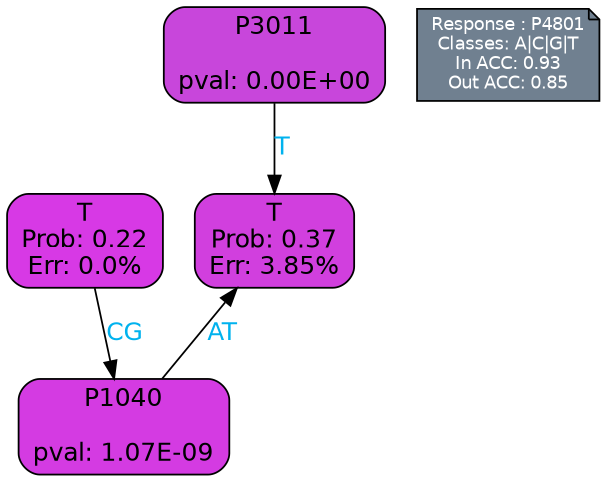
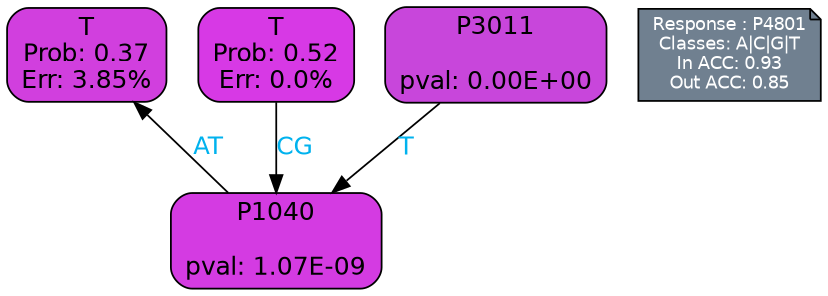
(274, 139) -> (393, 142)
(85, 241) -> (276, 55)
